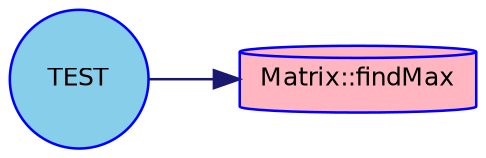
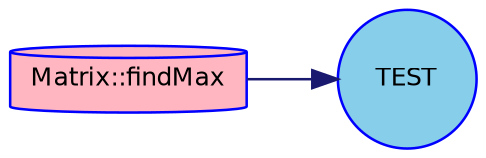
(181, 79) -> (280, 79)
